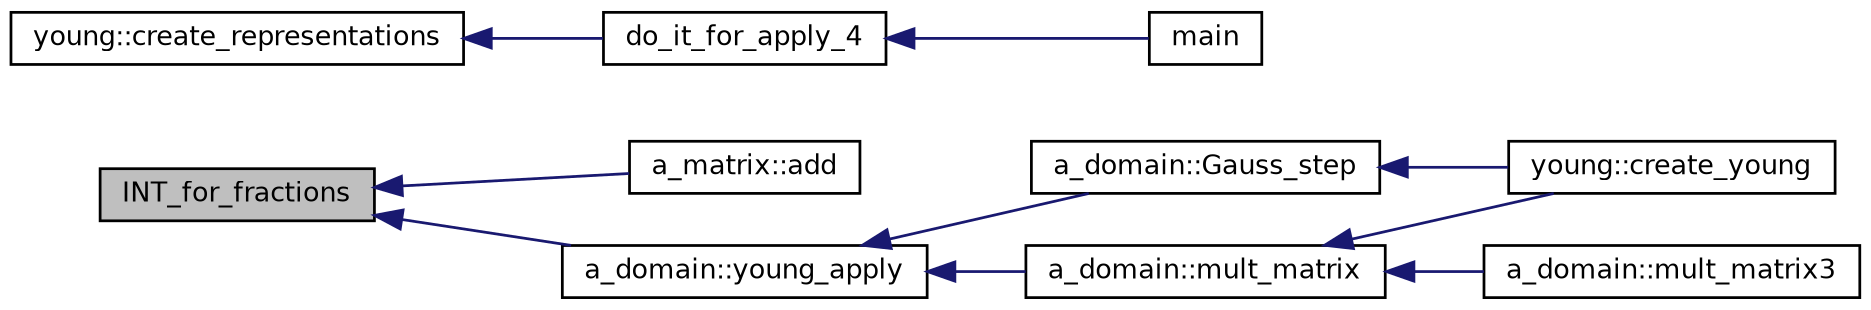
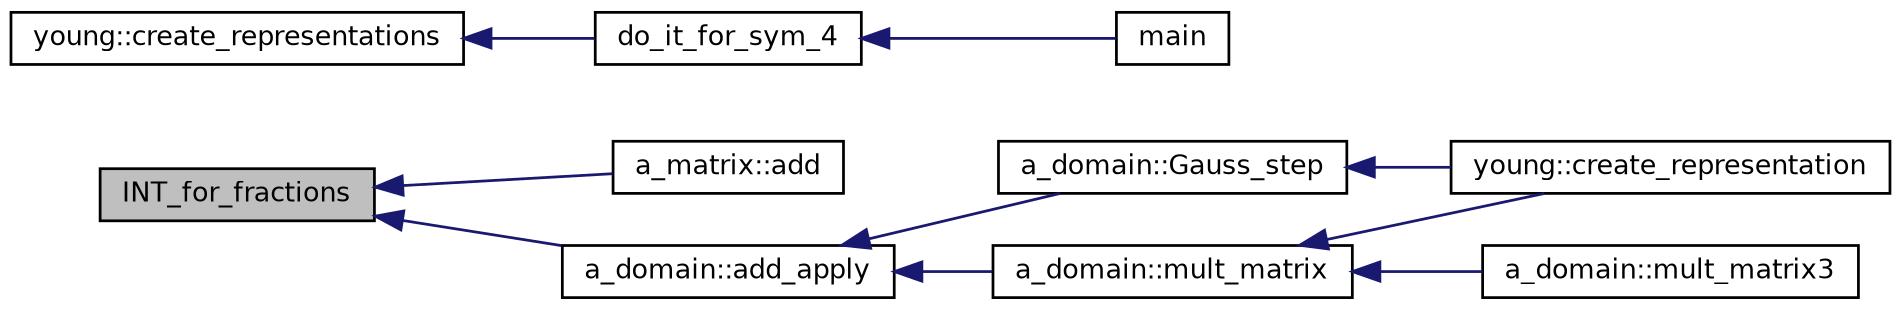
(745, 38) -> (728, 38)
(1672, 167) -> (1671, 167)
(745, 272) -> (728, 272)
